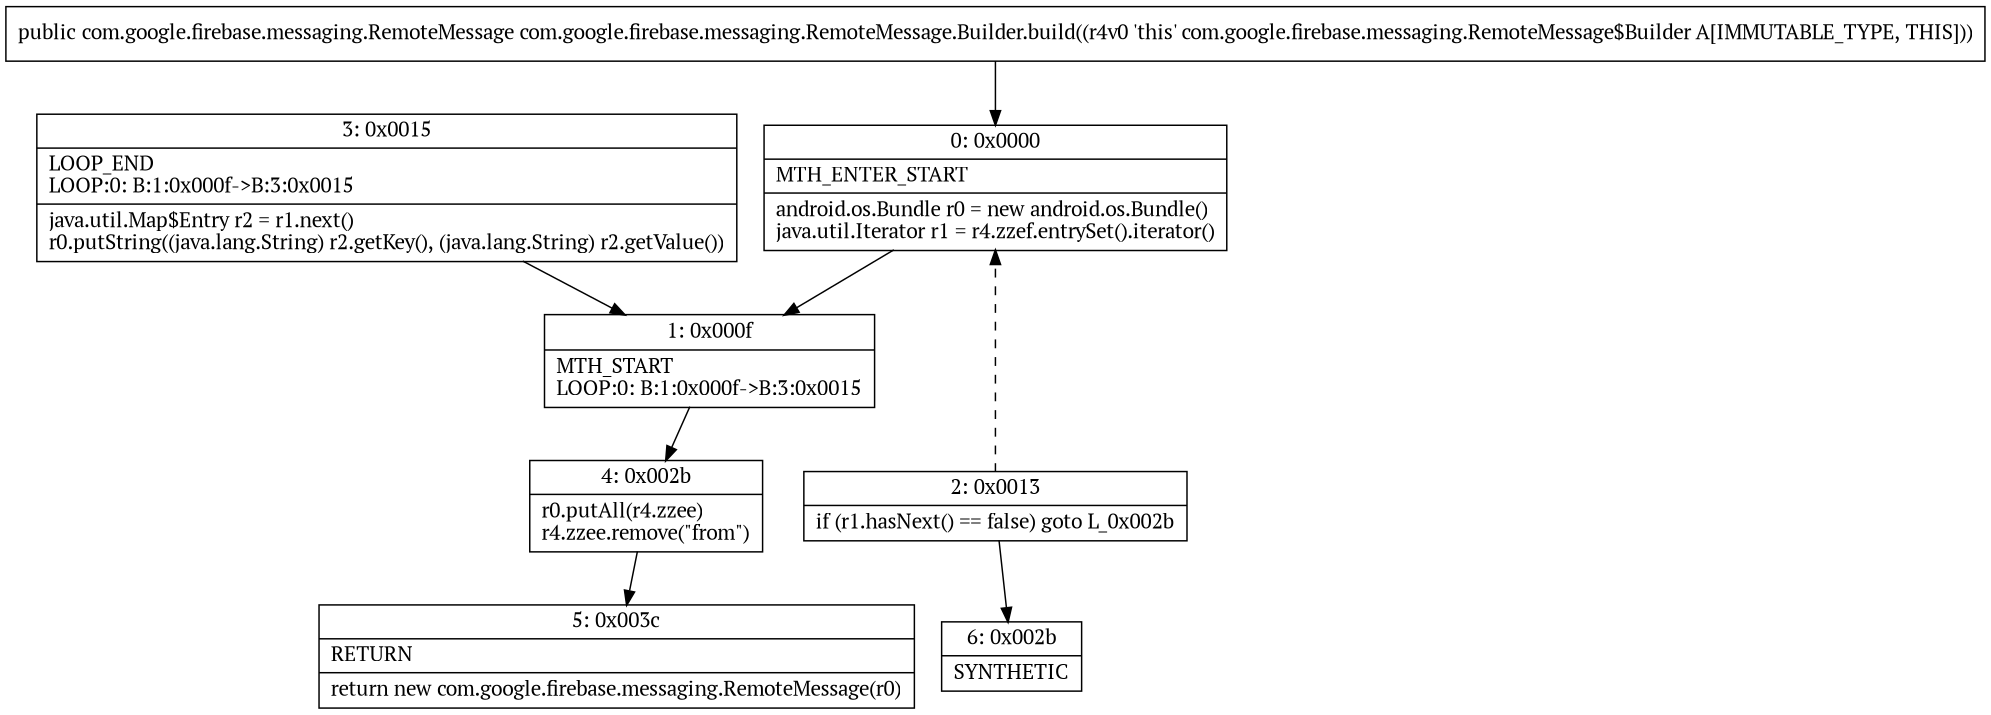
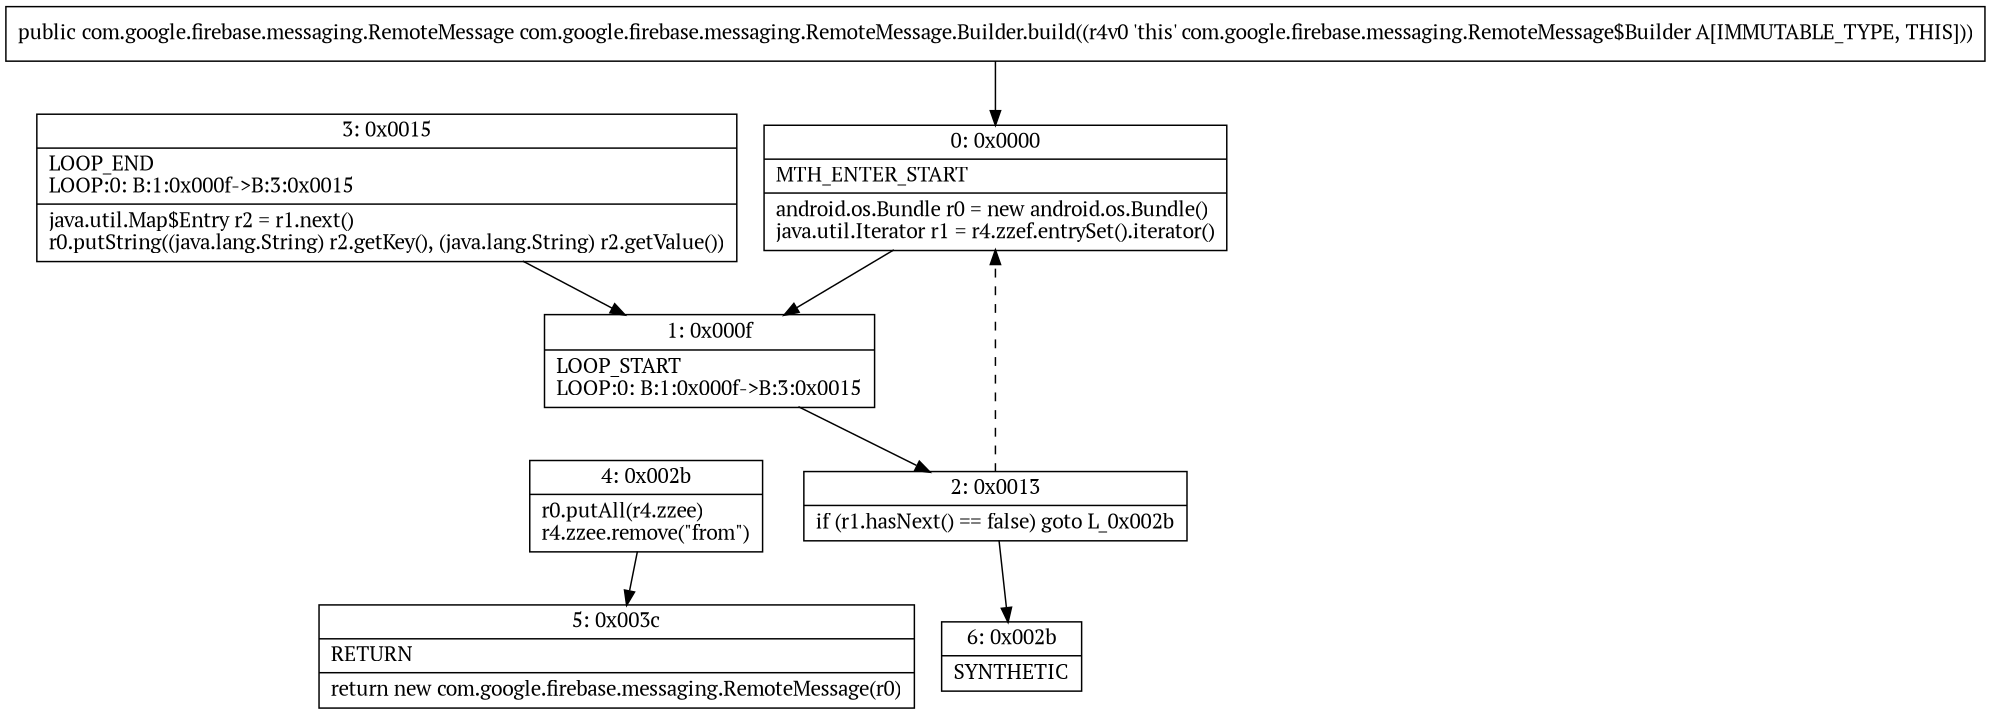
(615, 367) -> (619, 367)
(681, 427) -> (857, 436)
